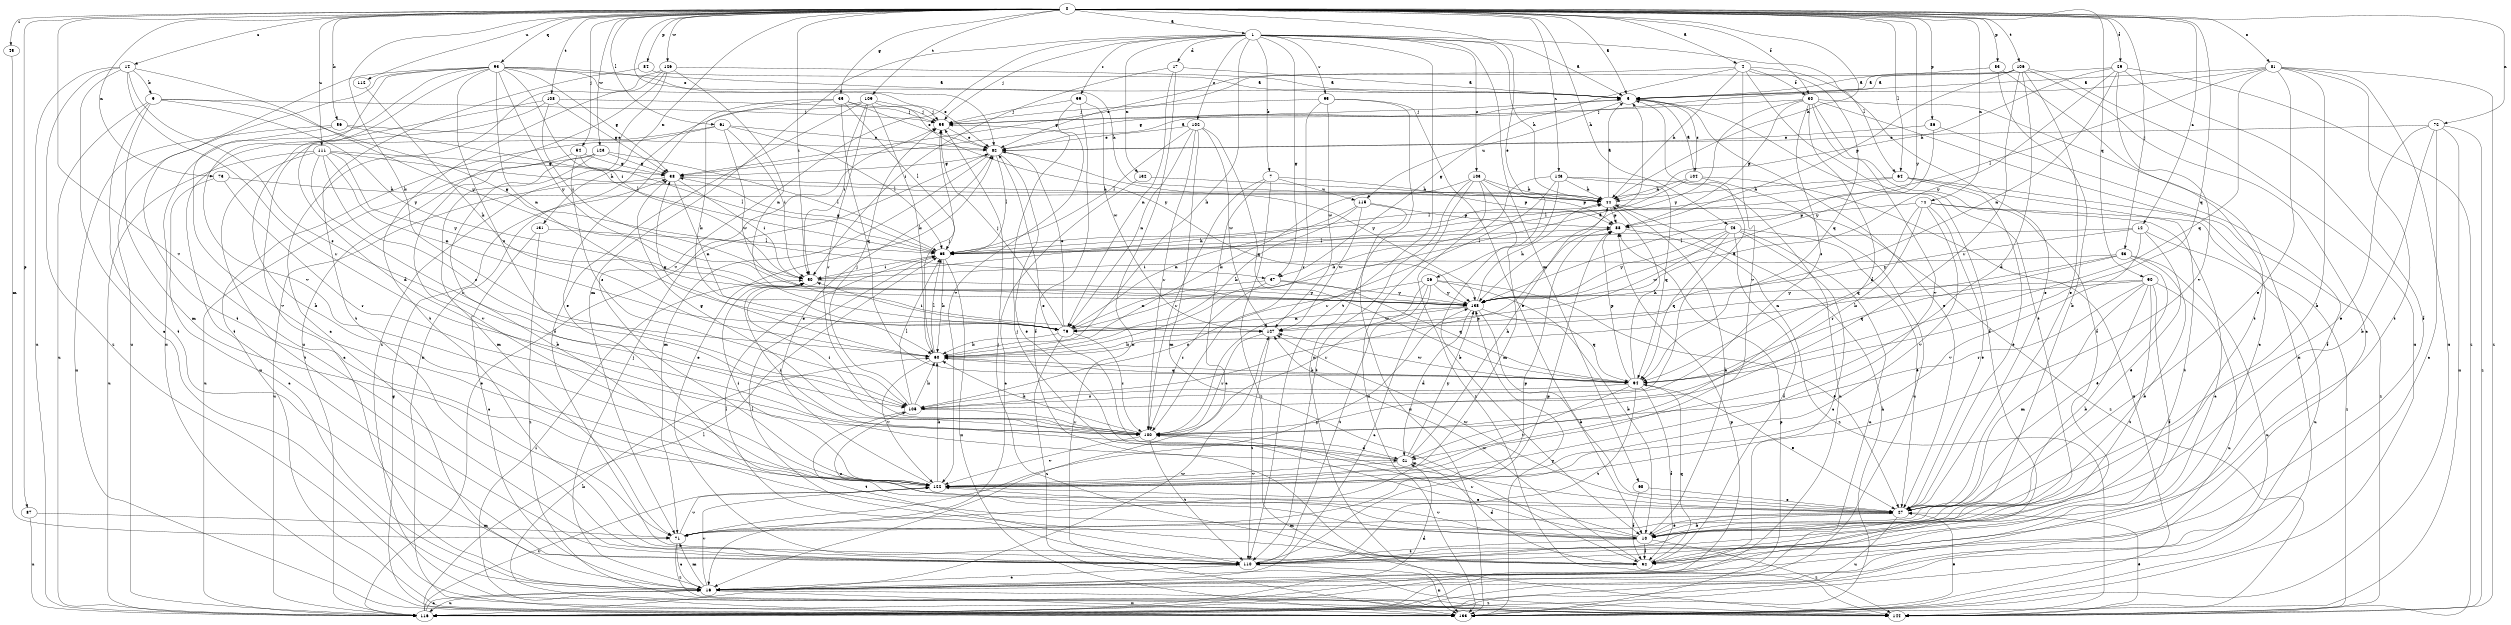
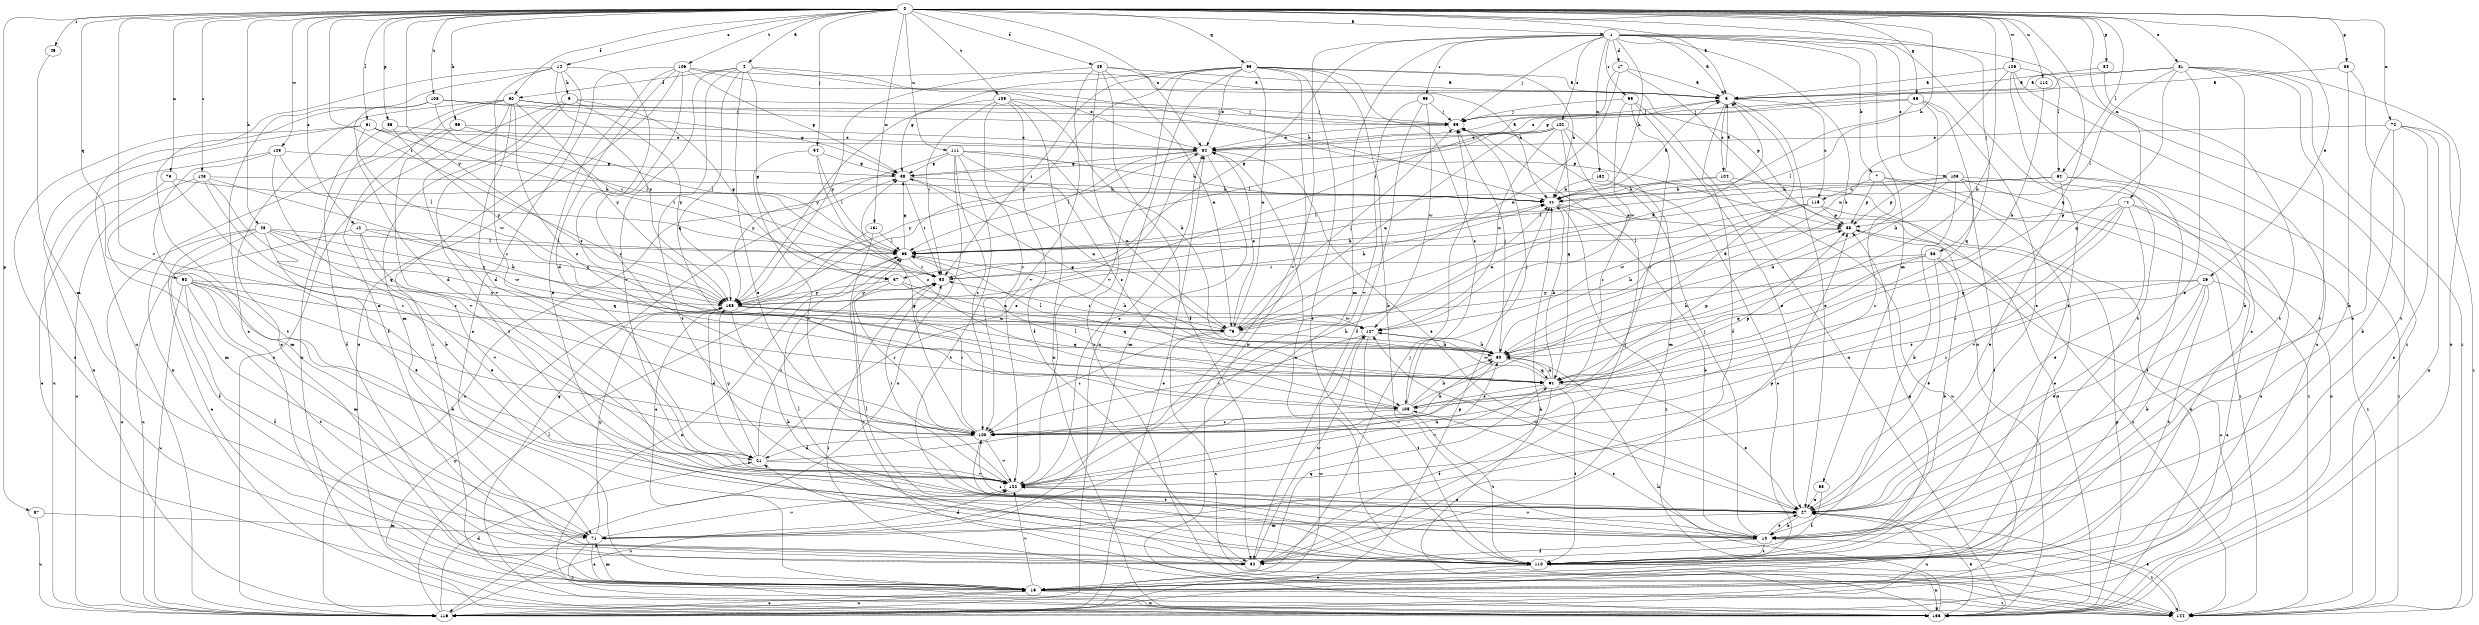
(1295, 593) -> (1335, 570)
